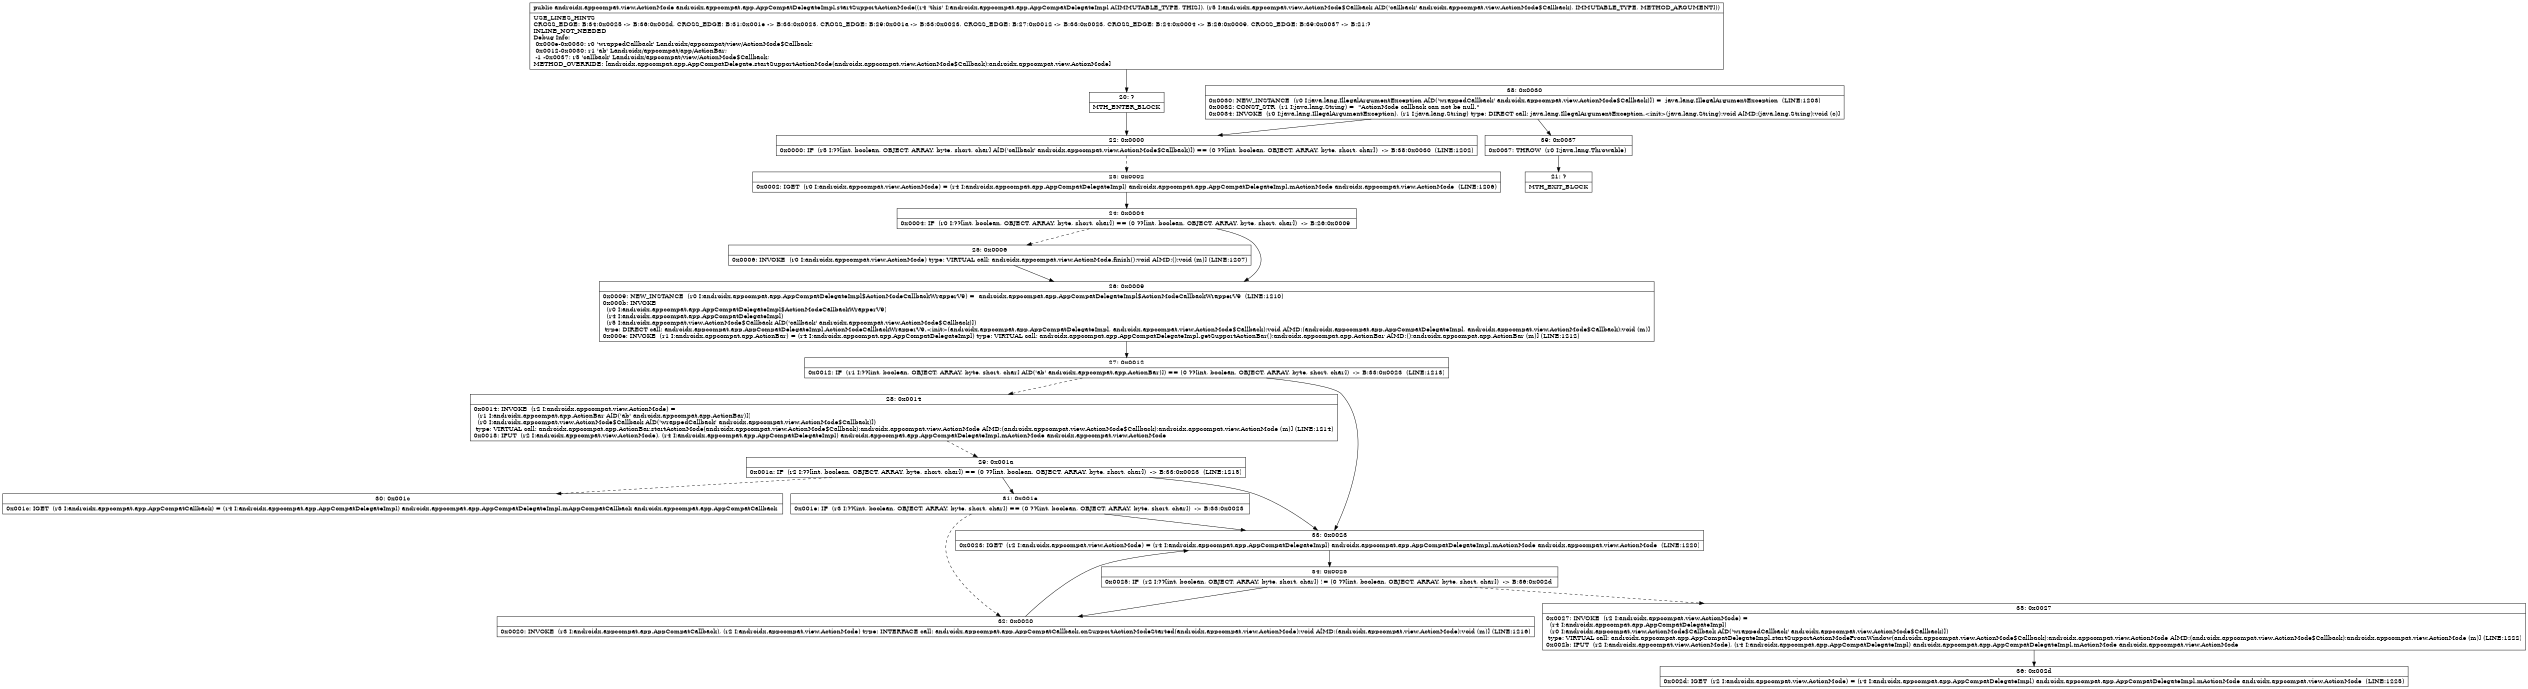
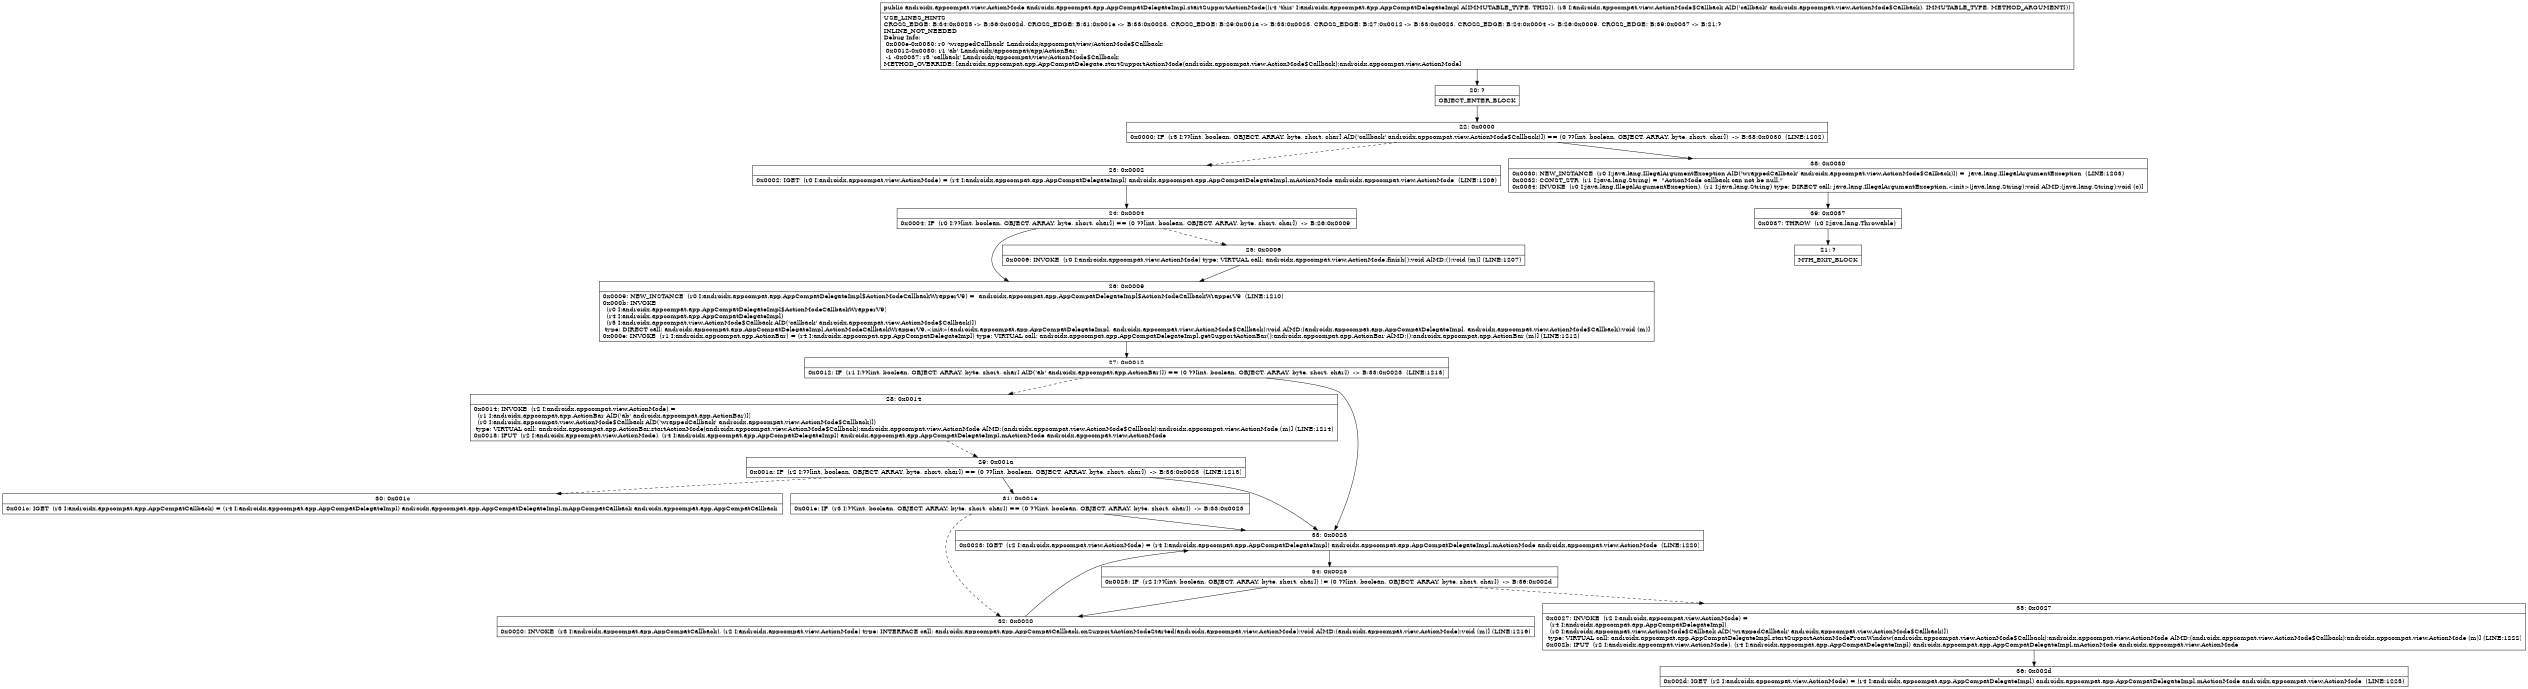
(1127, 107) -> (1477, 101)
(1297, 127) -> (1623, 150)
